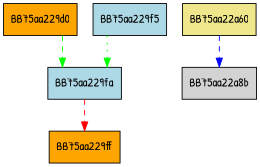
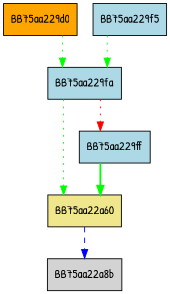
(62, 47) -> (62, 47)
(85, 111) -> (100, 111)
none -> (64, 143)
(85, 147) -> (115, 147)
none -> (100, 174)
